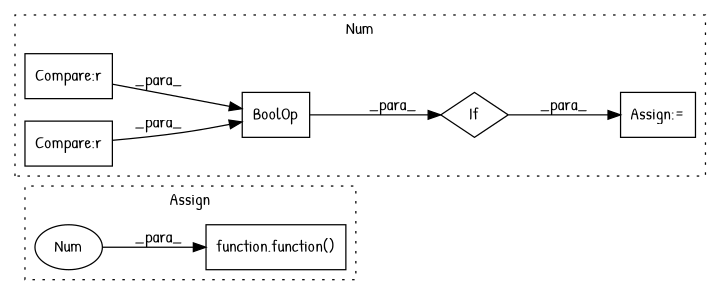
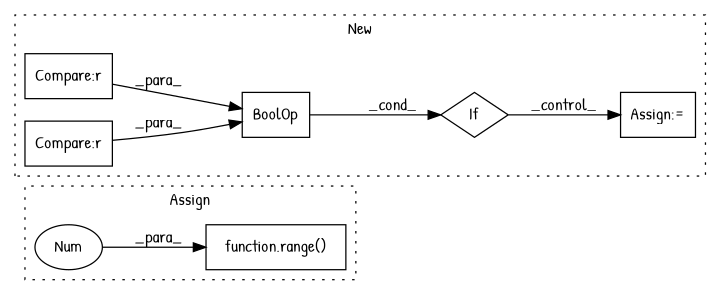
(360, 29) -> (360, 29)
(393, 106) -> (393, 106)
(564, 106) -> (564, 106)
(276, 247) -> (276, 247)
